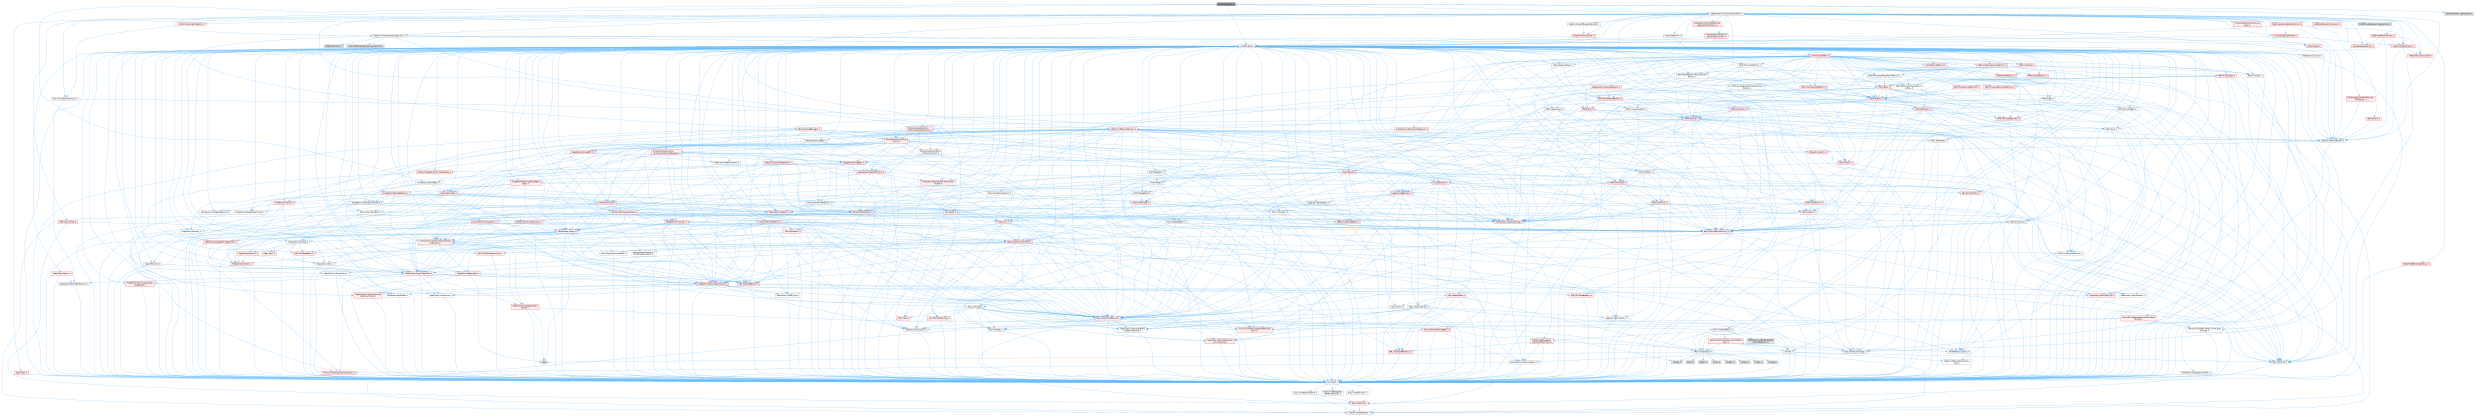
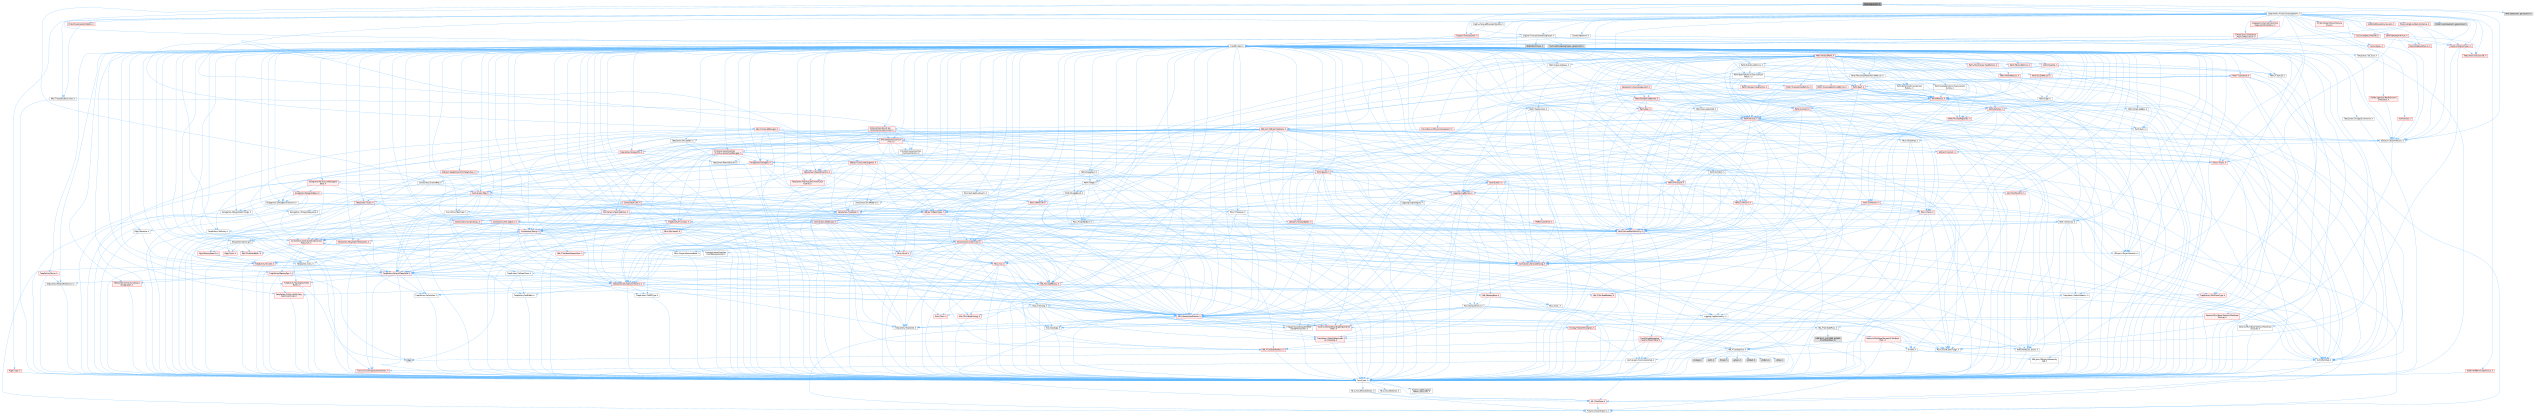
(986, 223) -> (936, 248)
(1677, 362) -> none
